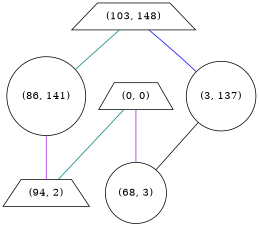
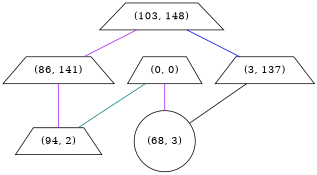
(97, 50) -> (110, 43)
(46, 96) -> (59, 70)
(221, 96) -> (265, 70)
